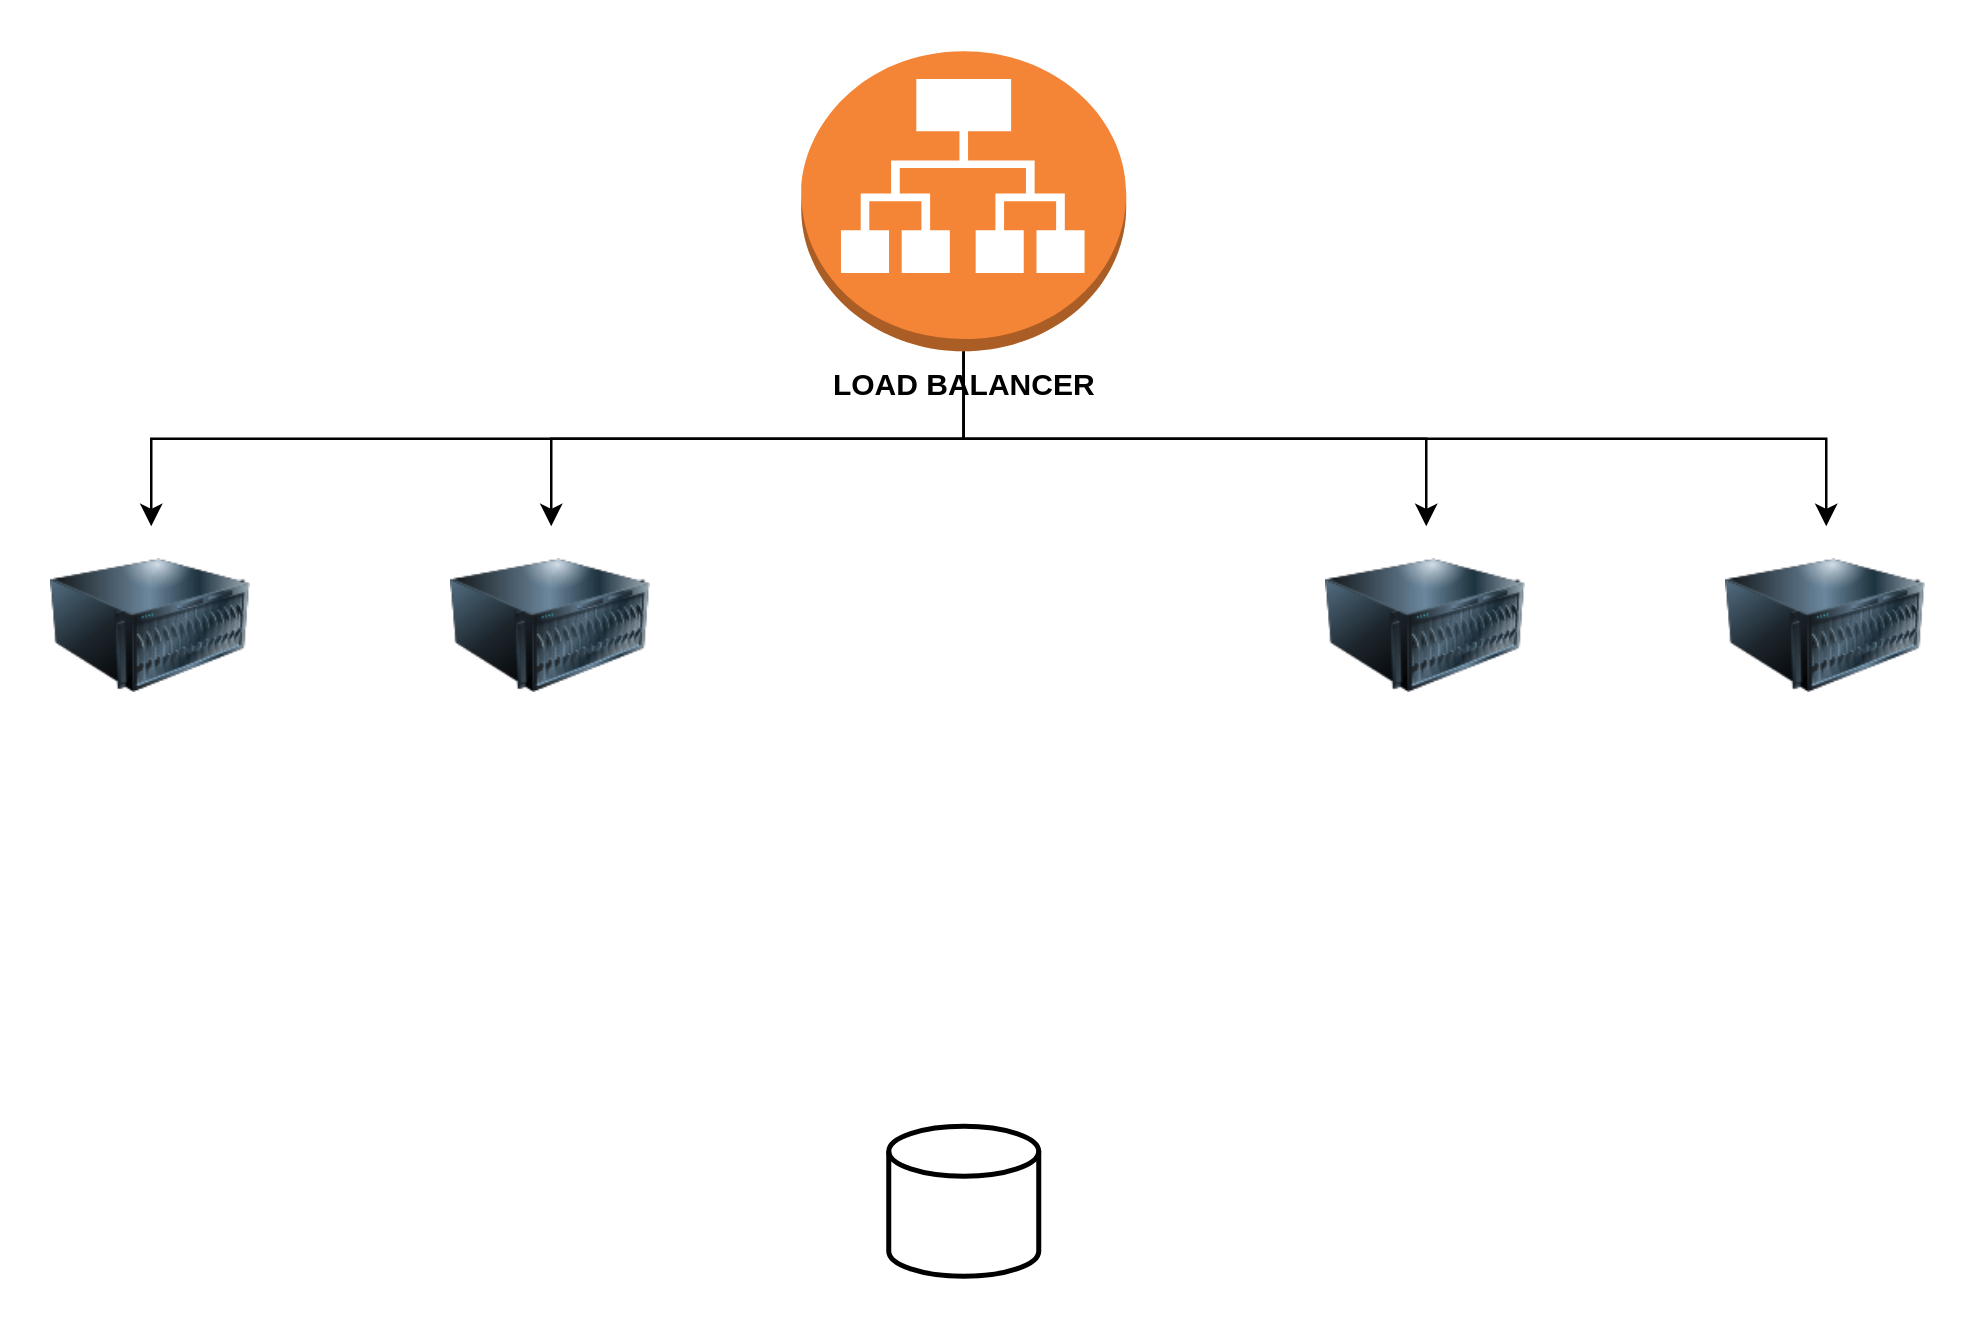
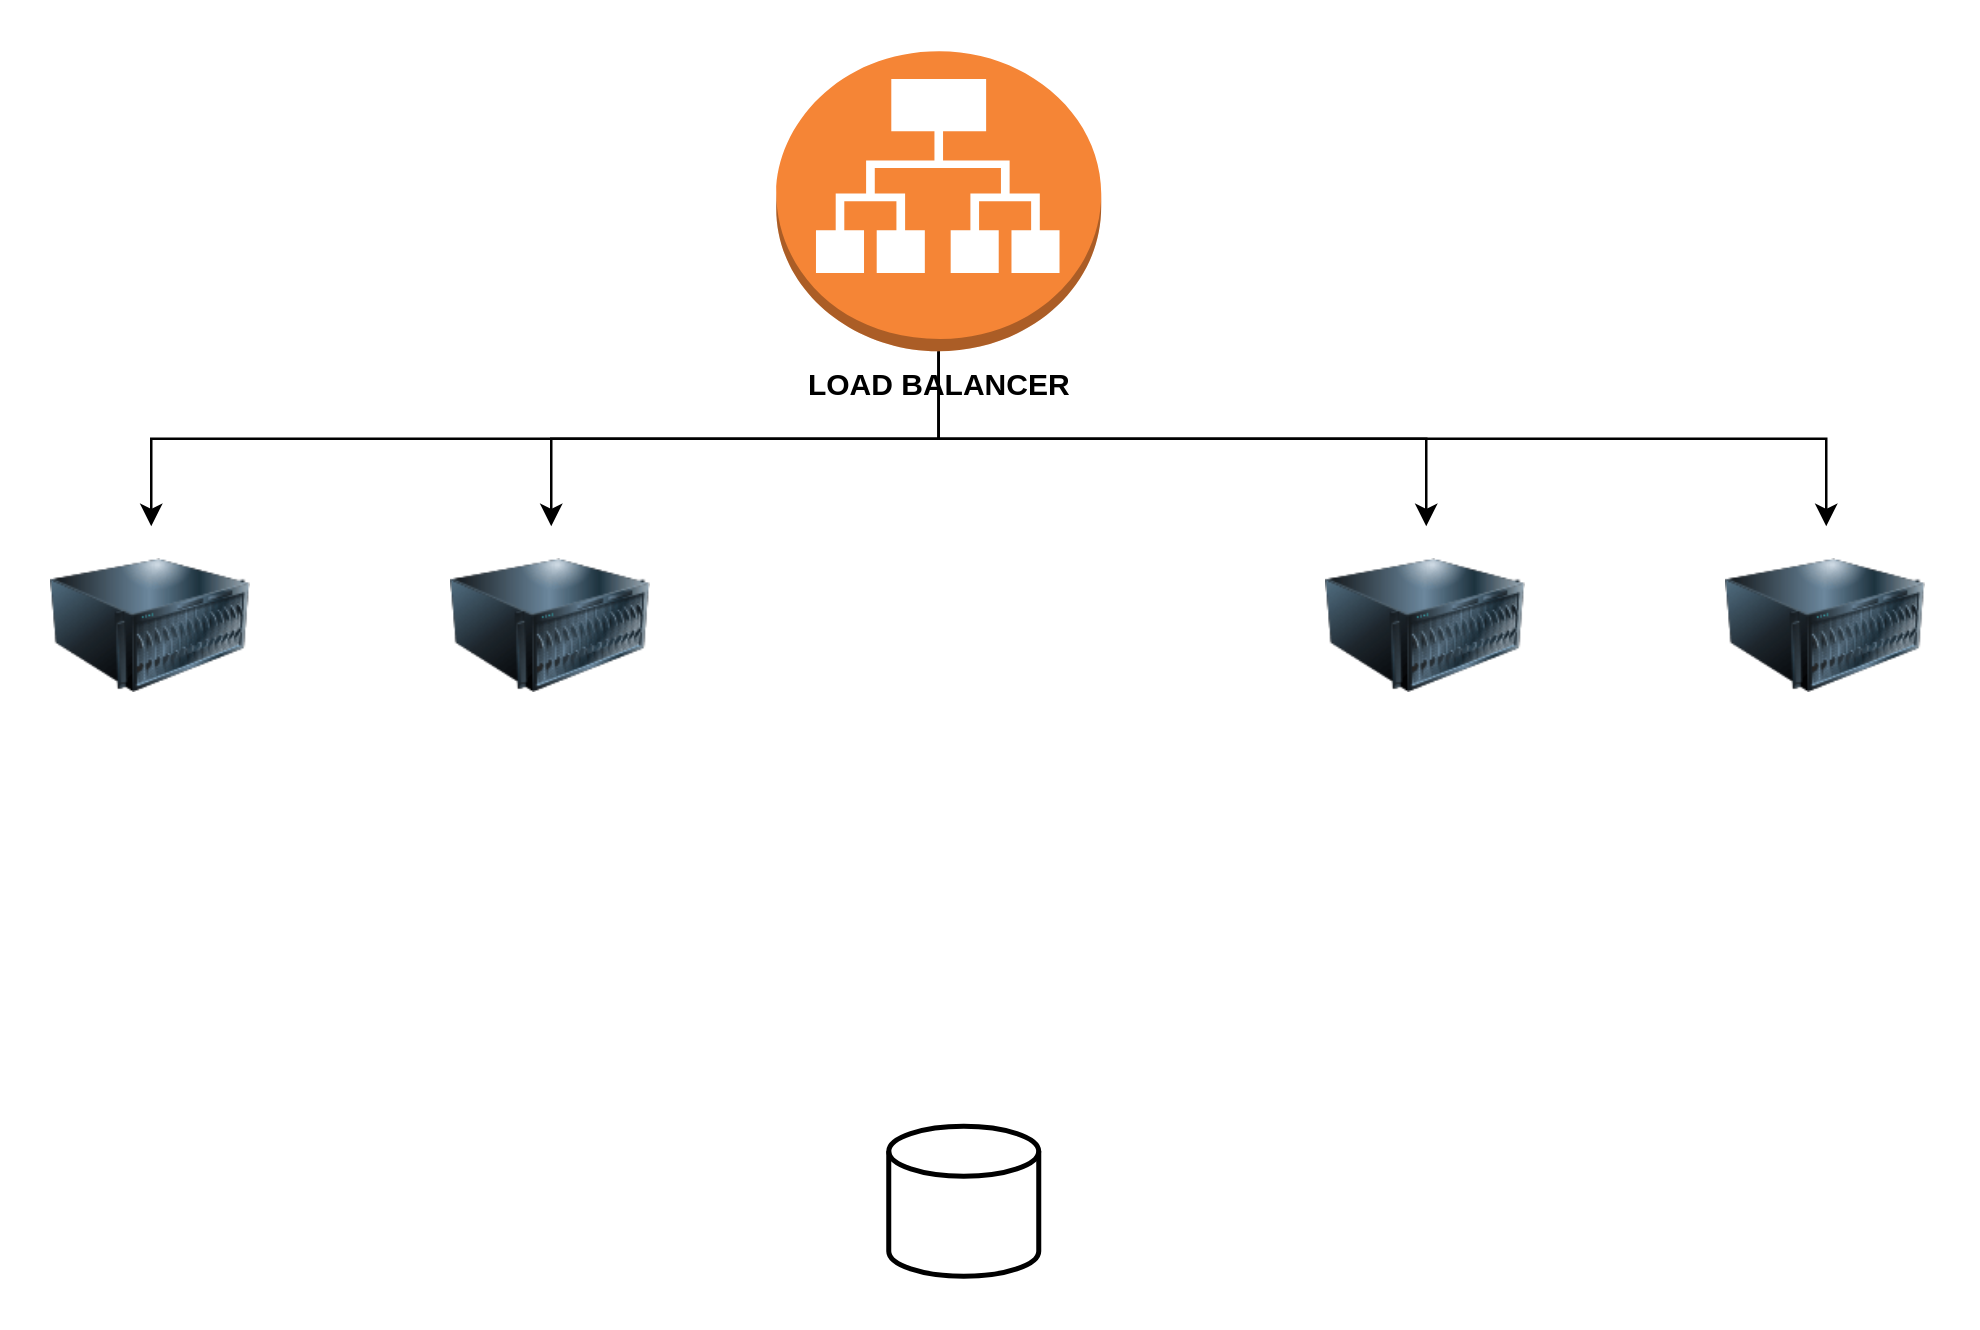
(964, 201) -> (939, 201)
